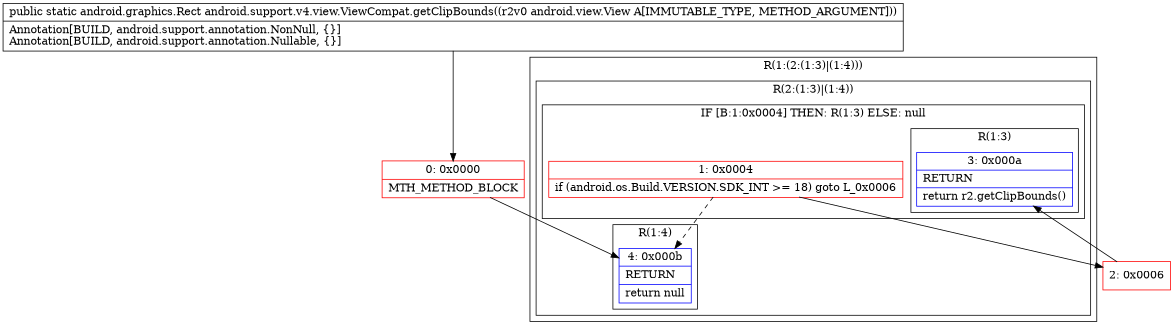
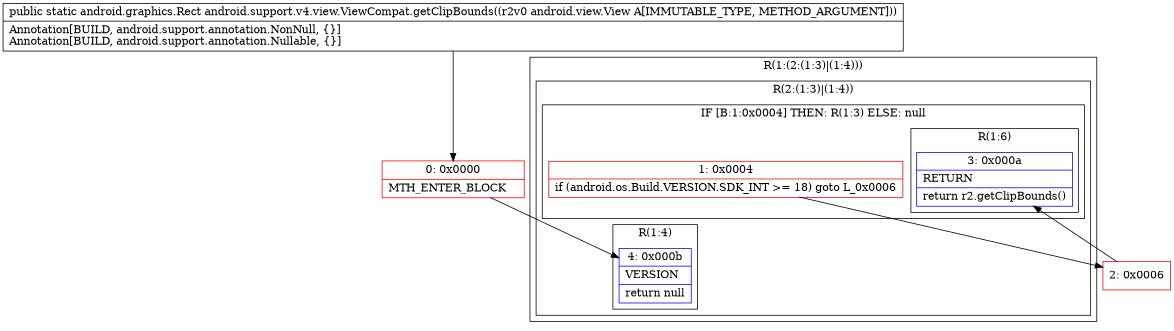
(995, 137) -> (995, 137)
(453, 188) -> (447, 188)
(701, 213) -> none
(650, 275) -> (652, 275)
